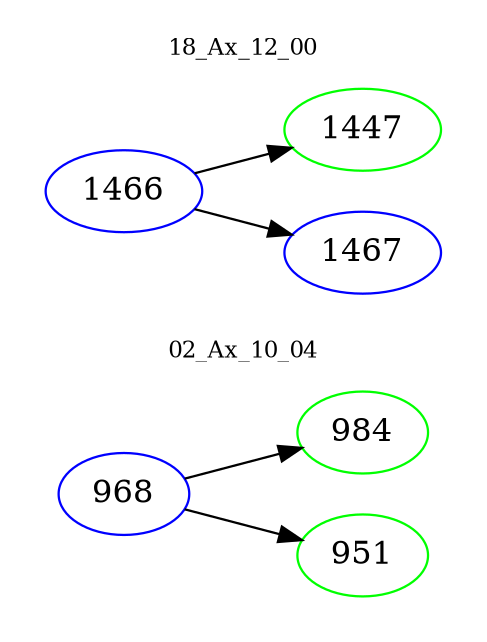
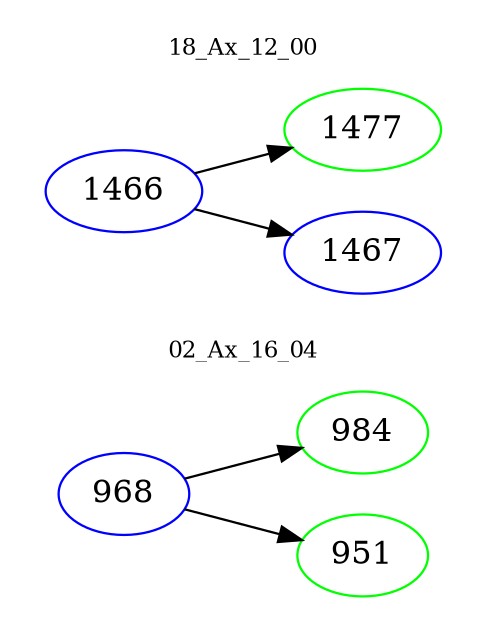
(363, 130) -> (363, 130)
(243, 352) -> (243, 352)
